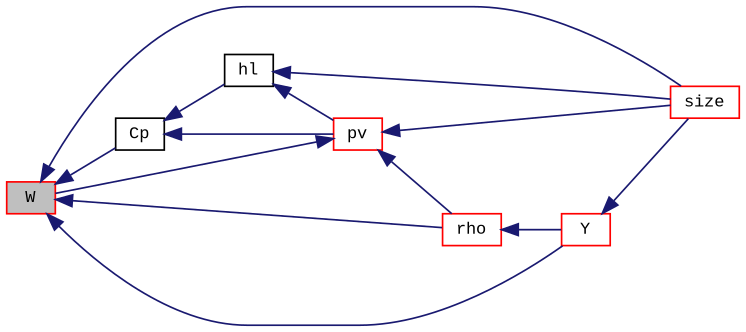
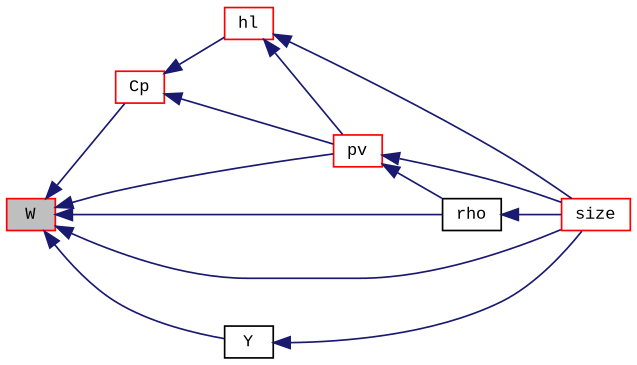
(249, 70) -> (249, 23)
(140, 134) -> (140, 87)
(186, 168) -> (202, 174)
(472, 230) -> (472, 215)
(540, 230) -> (540, 215)
(586, 230) -> (249, 342)
